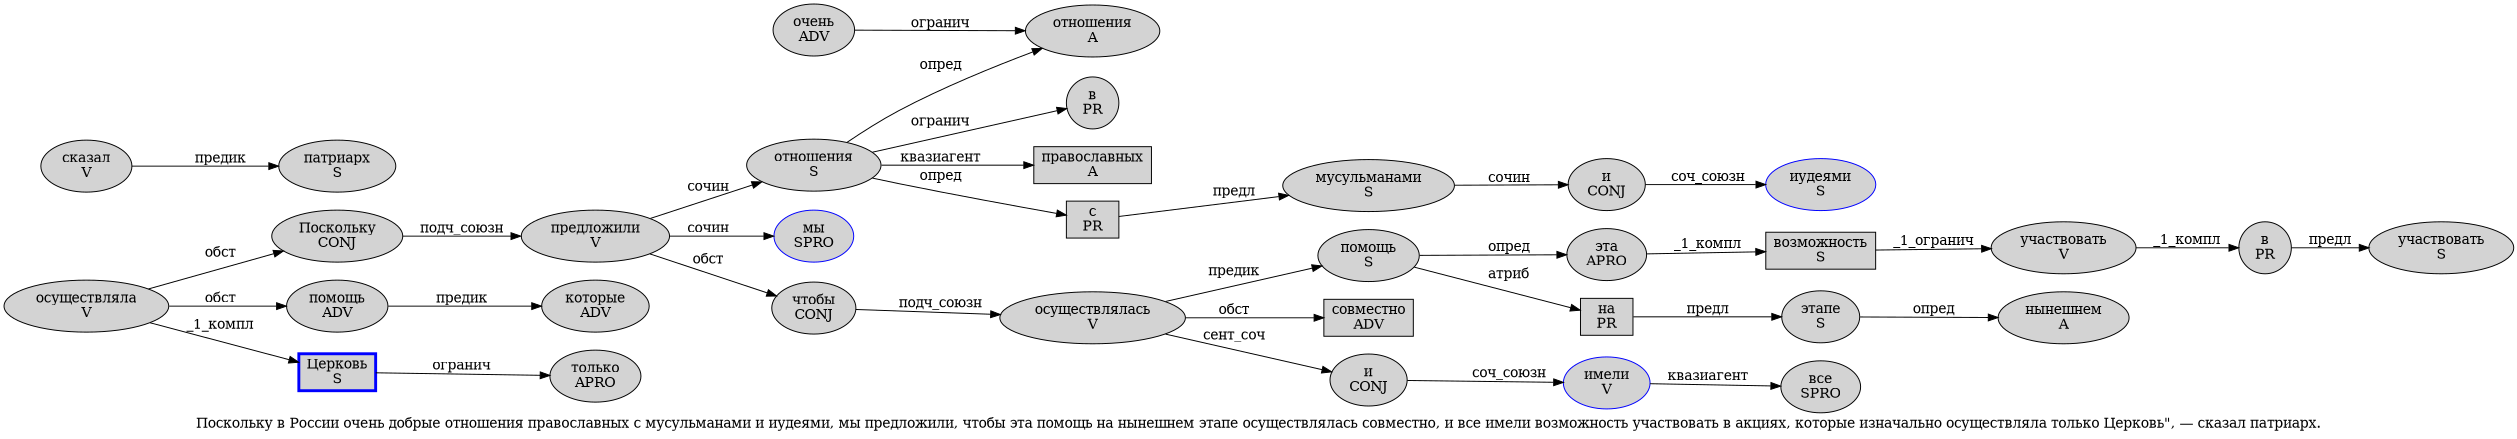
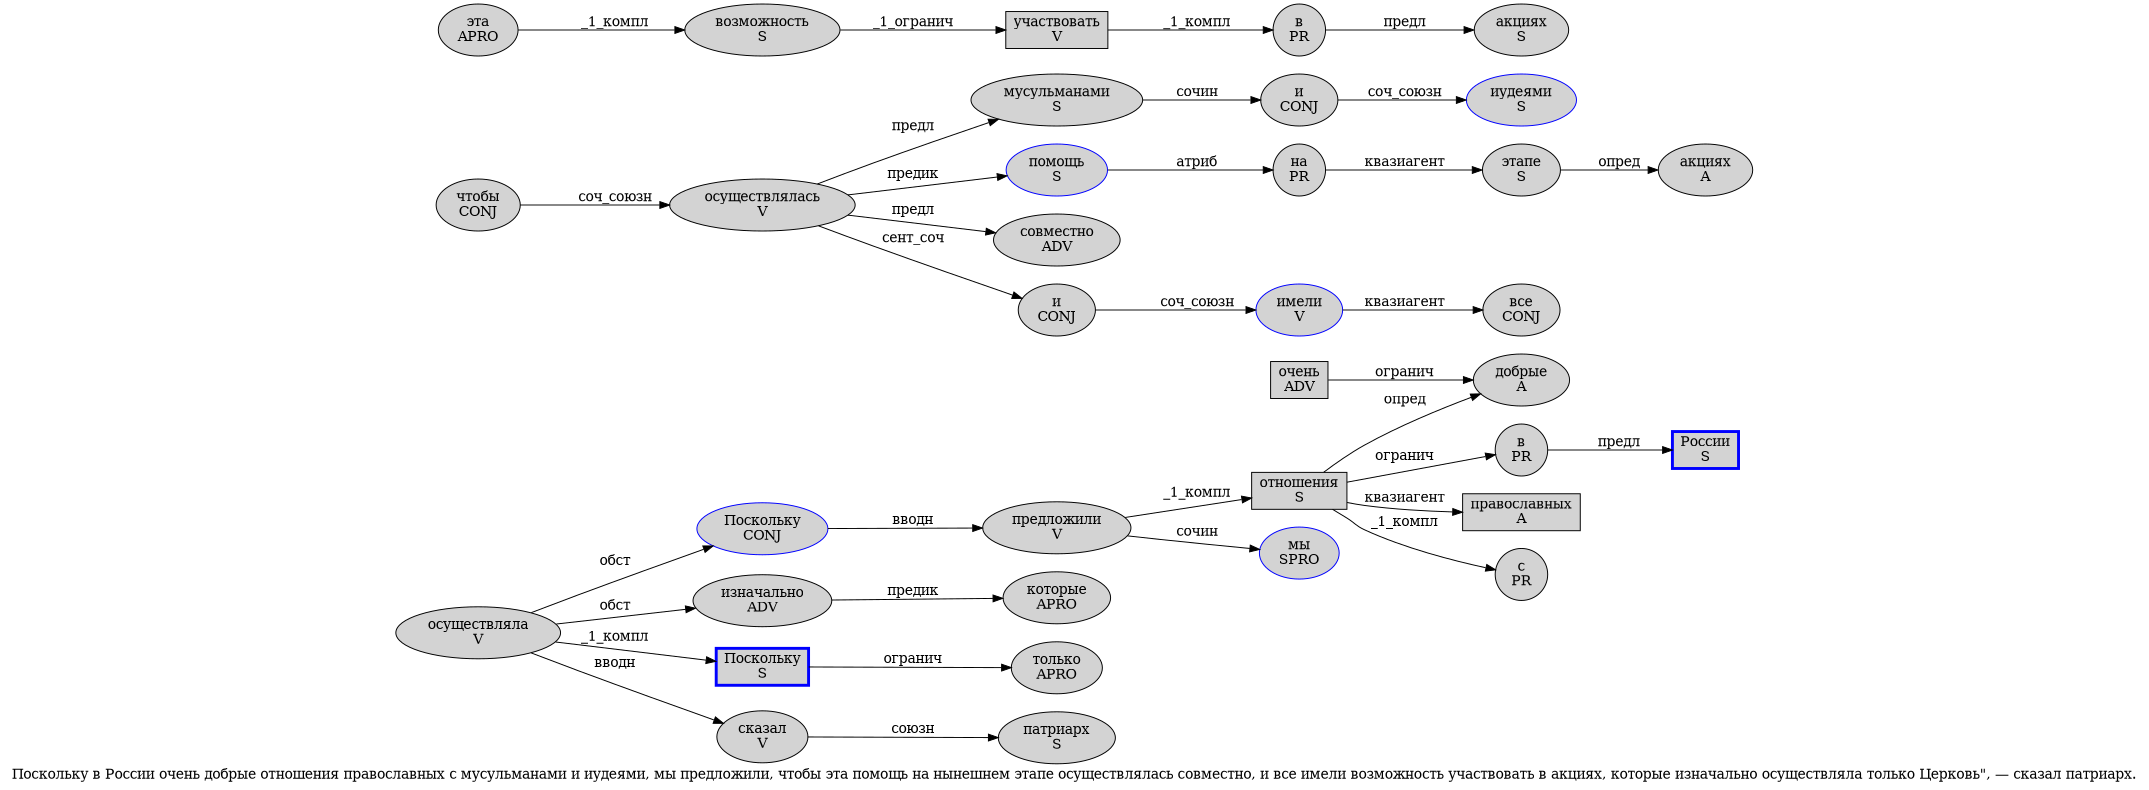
(814, 30) -> (1299, 380)
(1093, 31) -> (1521, 380)
(220, 159) -> (913, 730)
(814, 165) -> (1299, 491)
(941, 176) -> (1405, 522)
(708, 187) -> (1197, 493)
(1199, 207) -> (903, 152)
(1093, 220) -> (1521, 574)
(462, 229) -> (913, 520)
(337, 236) -> (762, 529)
(2064, 248) -> (1057, 30)
(2441, 248) -> (1521, 30)
(1821, 251) -> (762, 30)
(1488, 255) -> none
(1369, 256) -> (1057, 170)
(709, 273) -> none
(941, 304) -> (615, 198)
(337, 306) -> (762, 601)
(595, 306) -> (1057, 598)
(1234, 310) -> (913, 210)
(1708, 310) -> (1405, 163)
(1607, 317) -> (1299, 170)
(1369, 318) -> (1057, 240)
(2064, 318) -> (1705, 170)
(337, 372) -> (762, 667)
(1821, 387) -> (1521, 310)
none -> (1705, 450)
none -> (622, 687)
